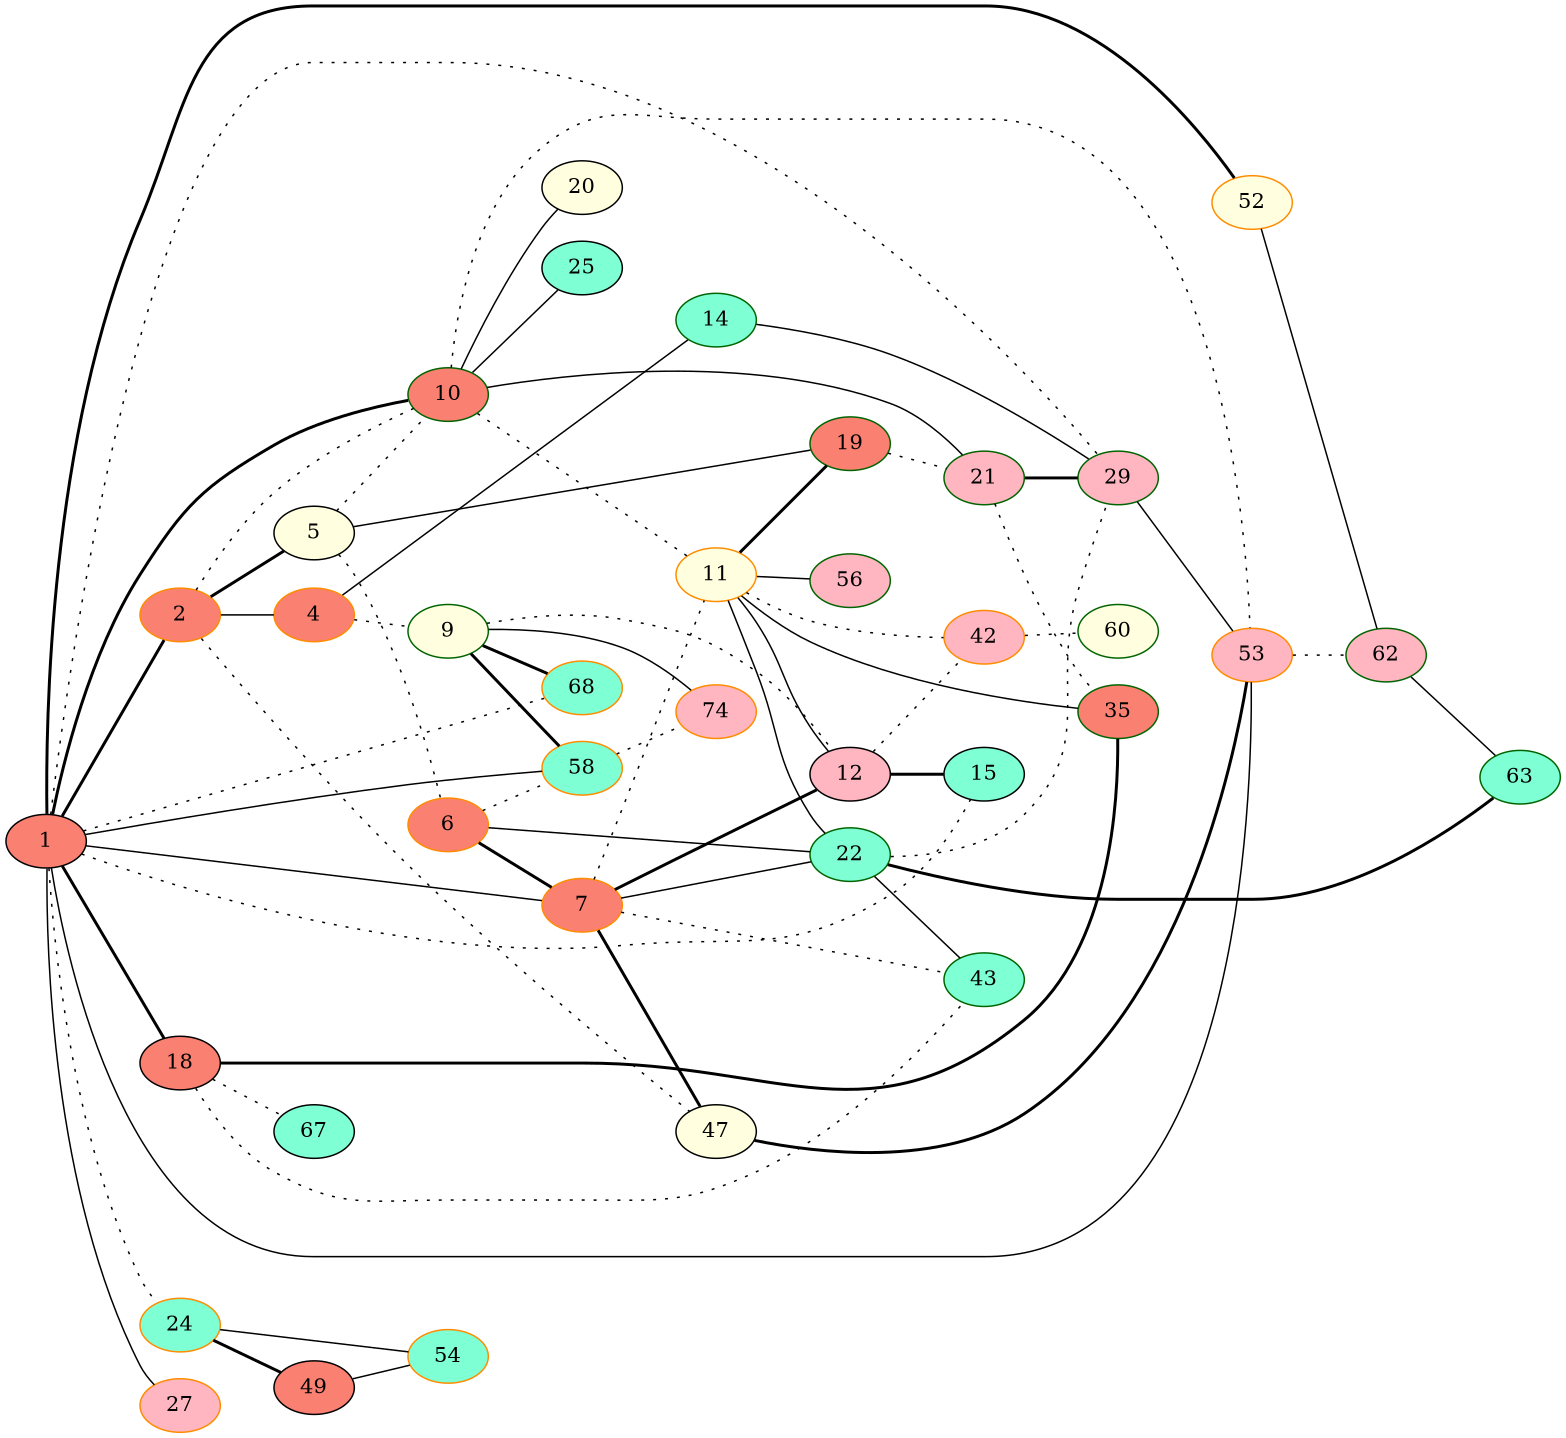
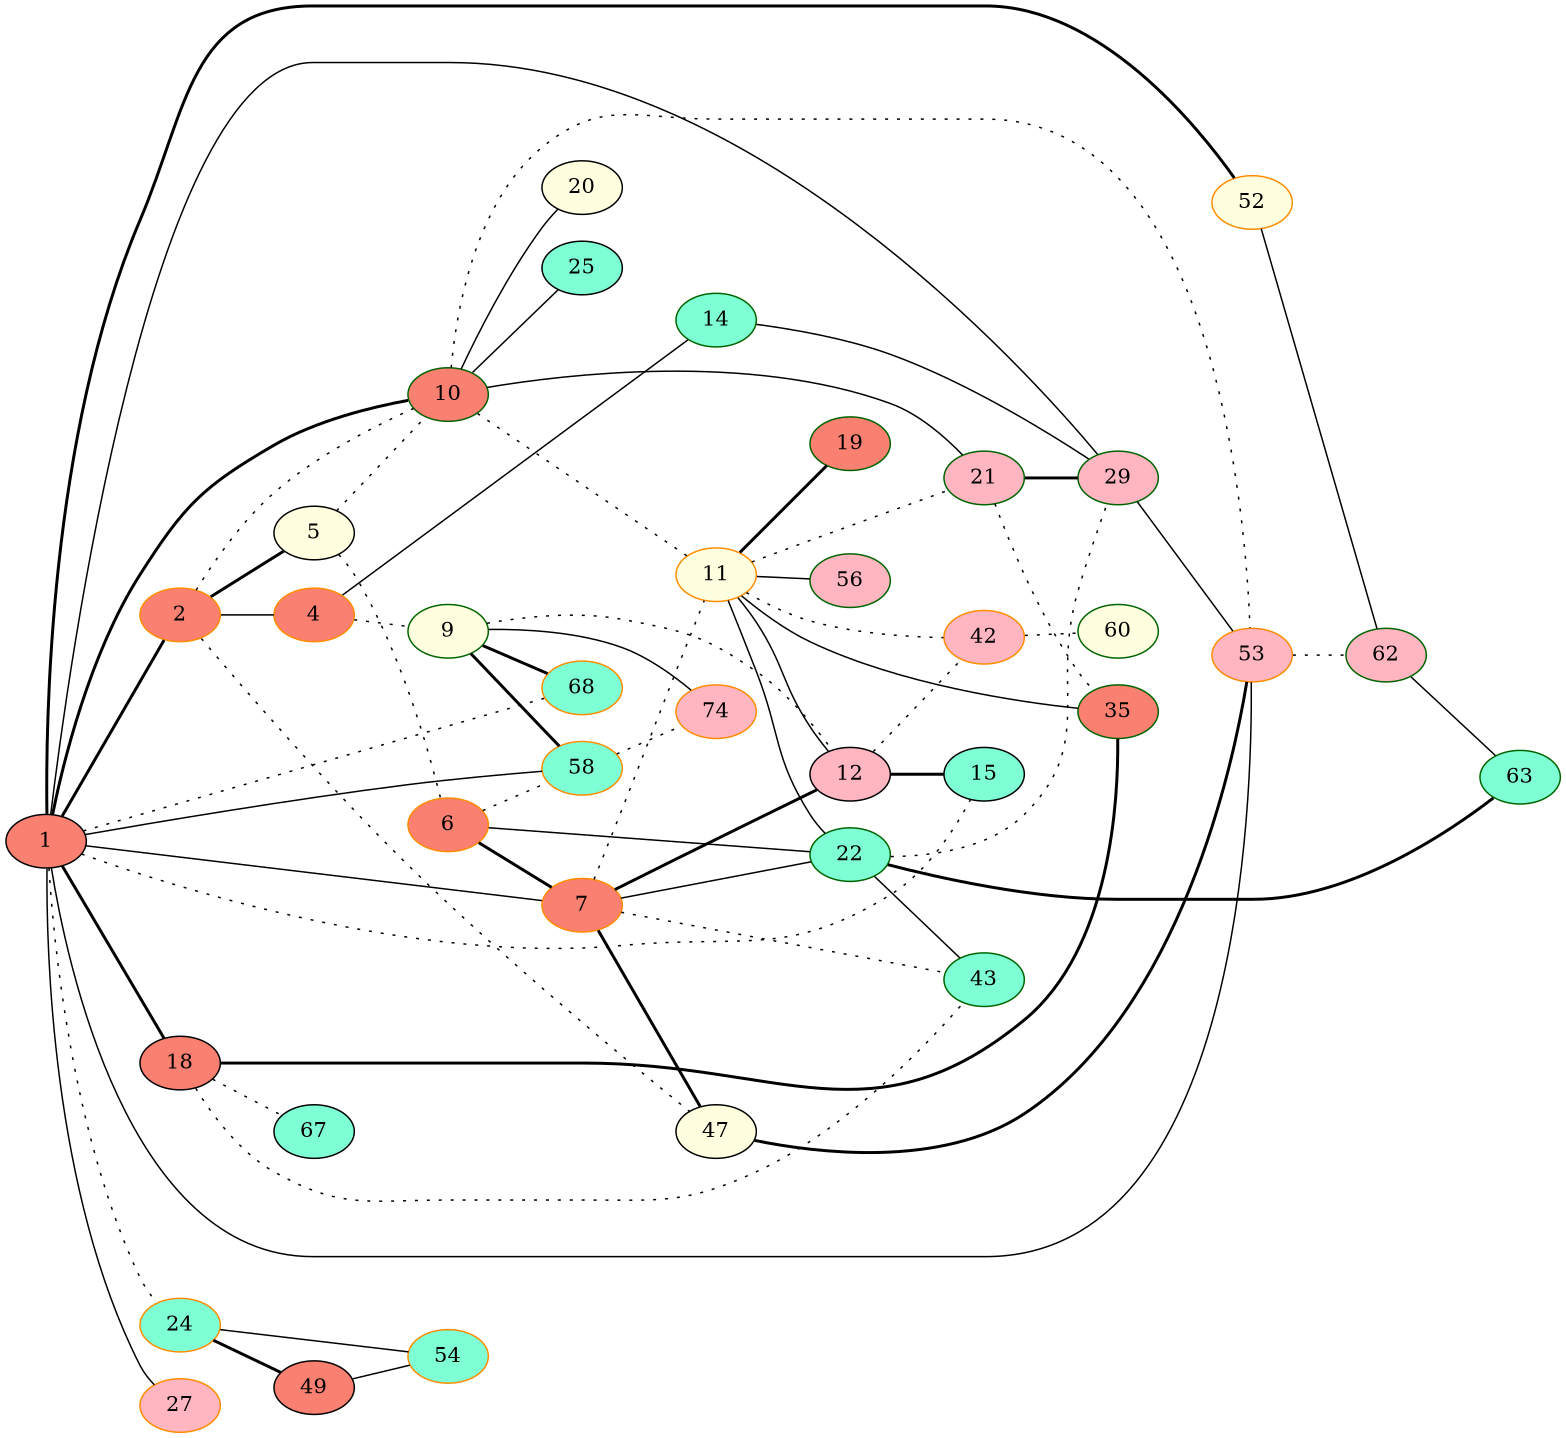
(358, 63) -> (358, 63)
(917, 461) -> (850, 526)
(571, 490) -> none
